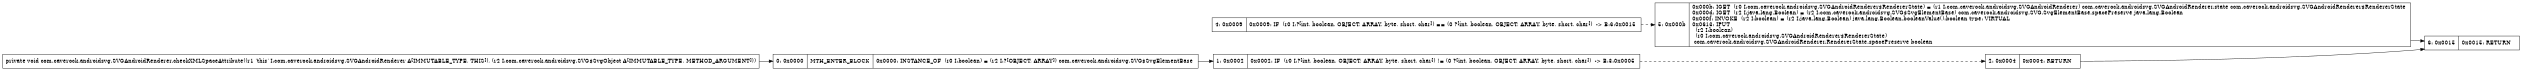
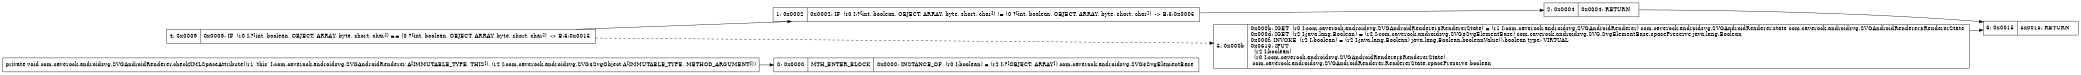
(2489, 43) -> (2048, 28)
(1204, 61) -> (682, 25)
(1811, 61) -> (1370, 12)
